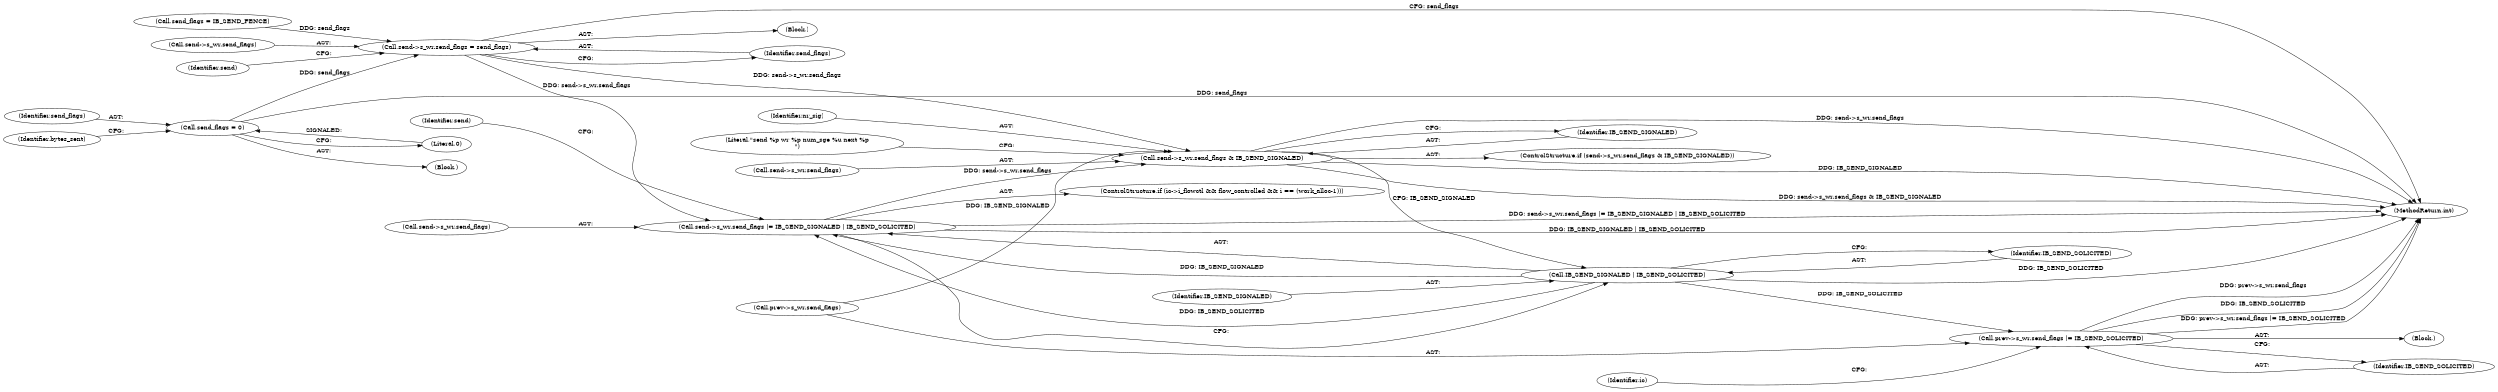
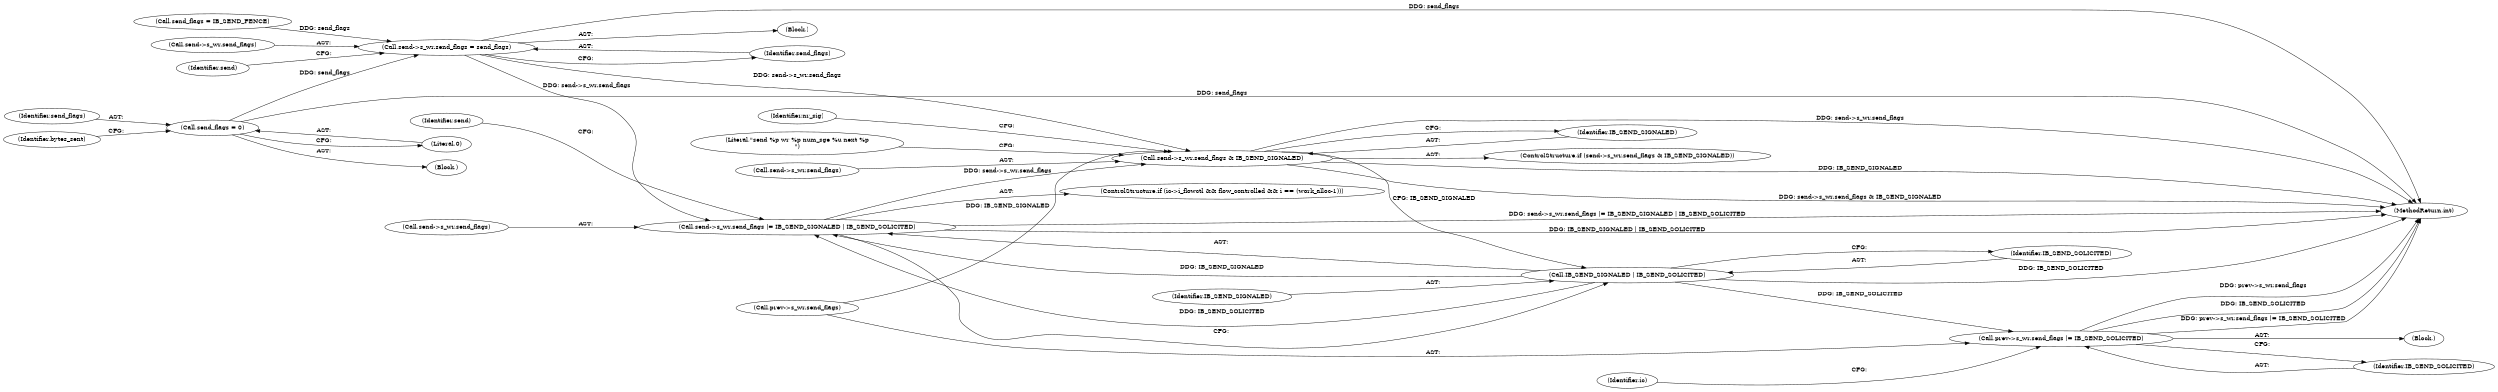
(1434, 7) -> (1434, 7)
(1008, 126) -> (1008, 126)
(325, 131) -> (325, 131)
